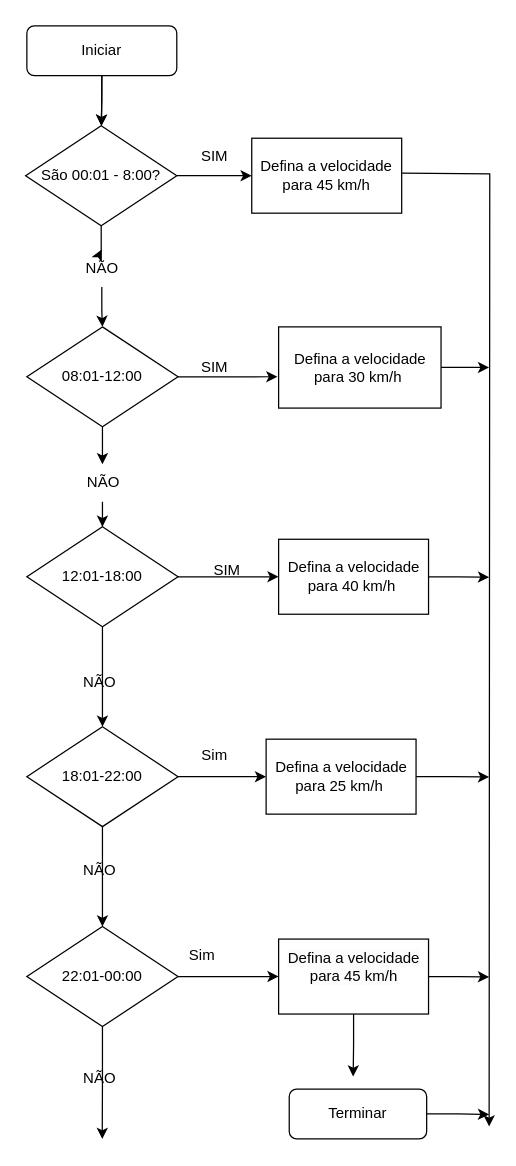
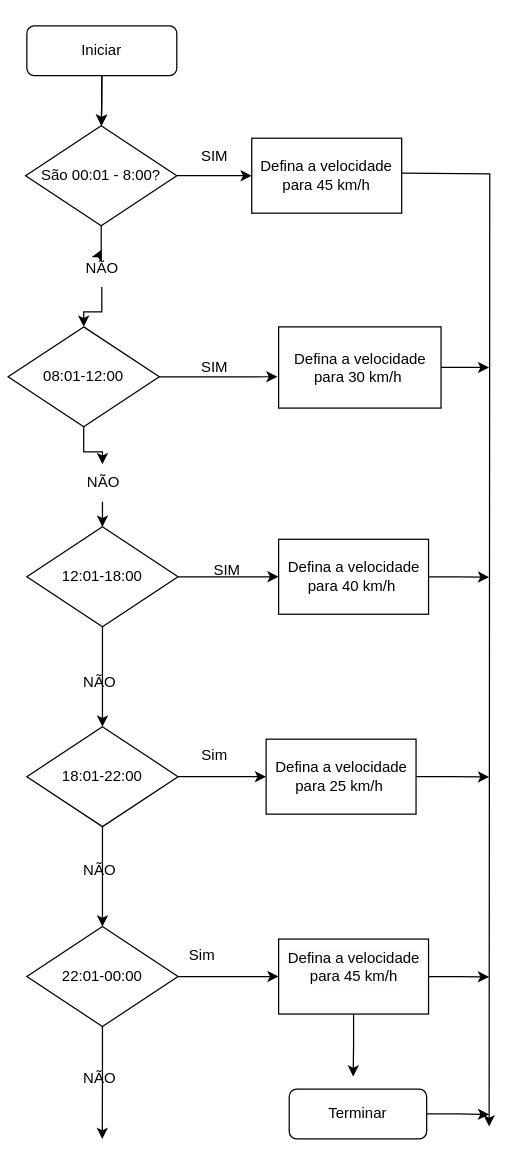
(103, 377) -> (84, 377)
